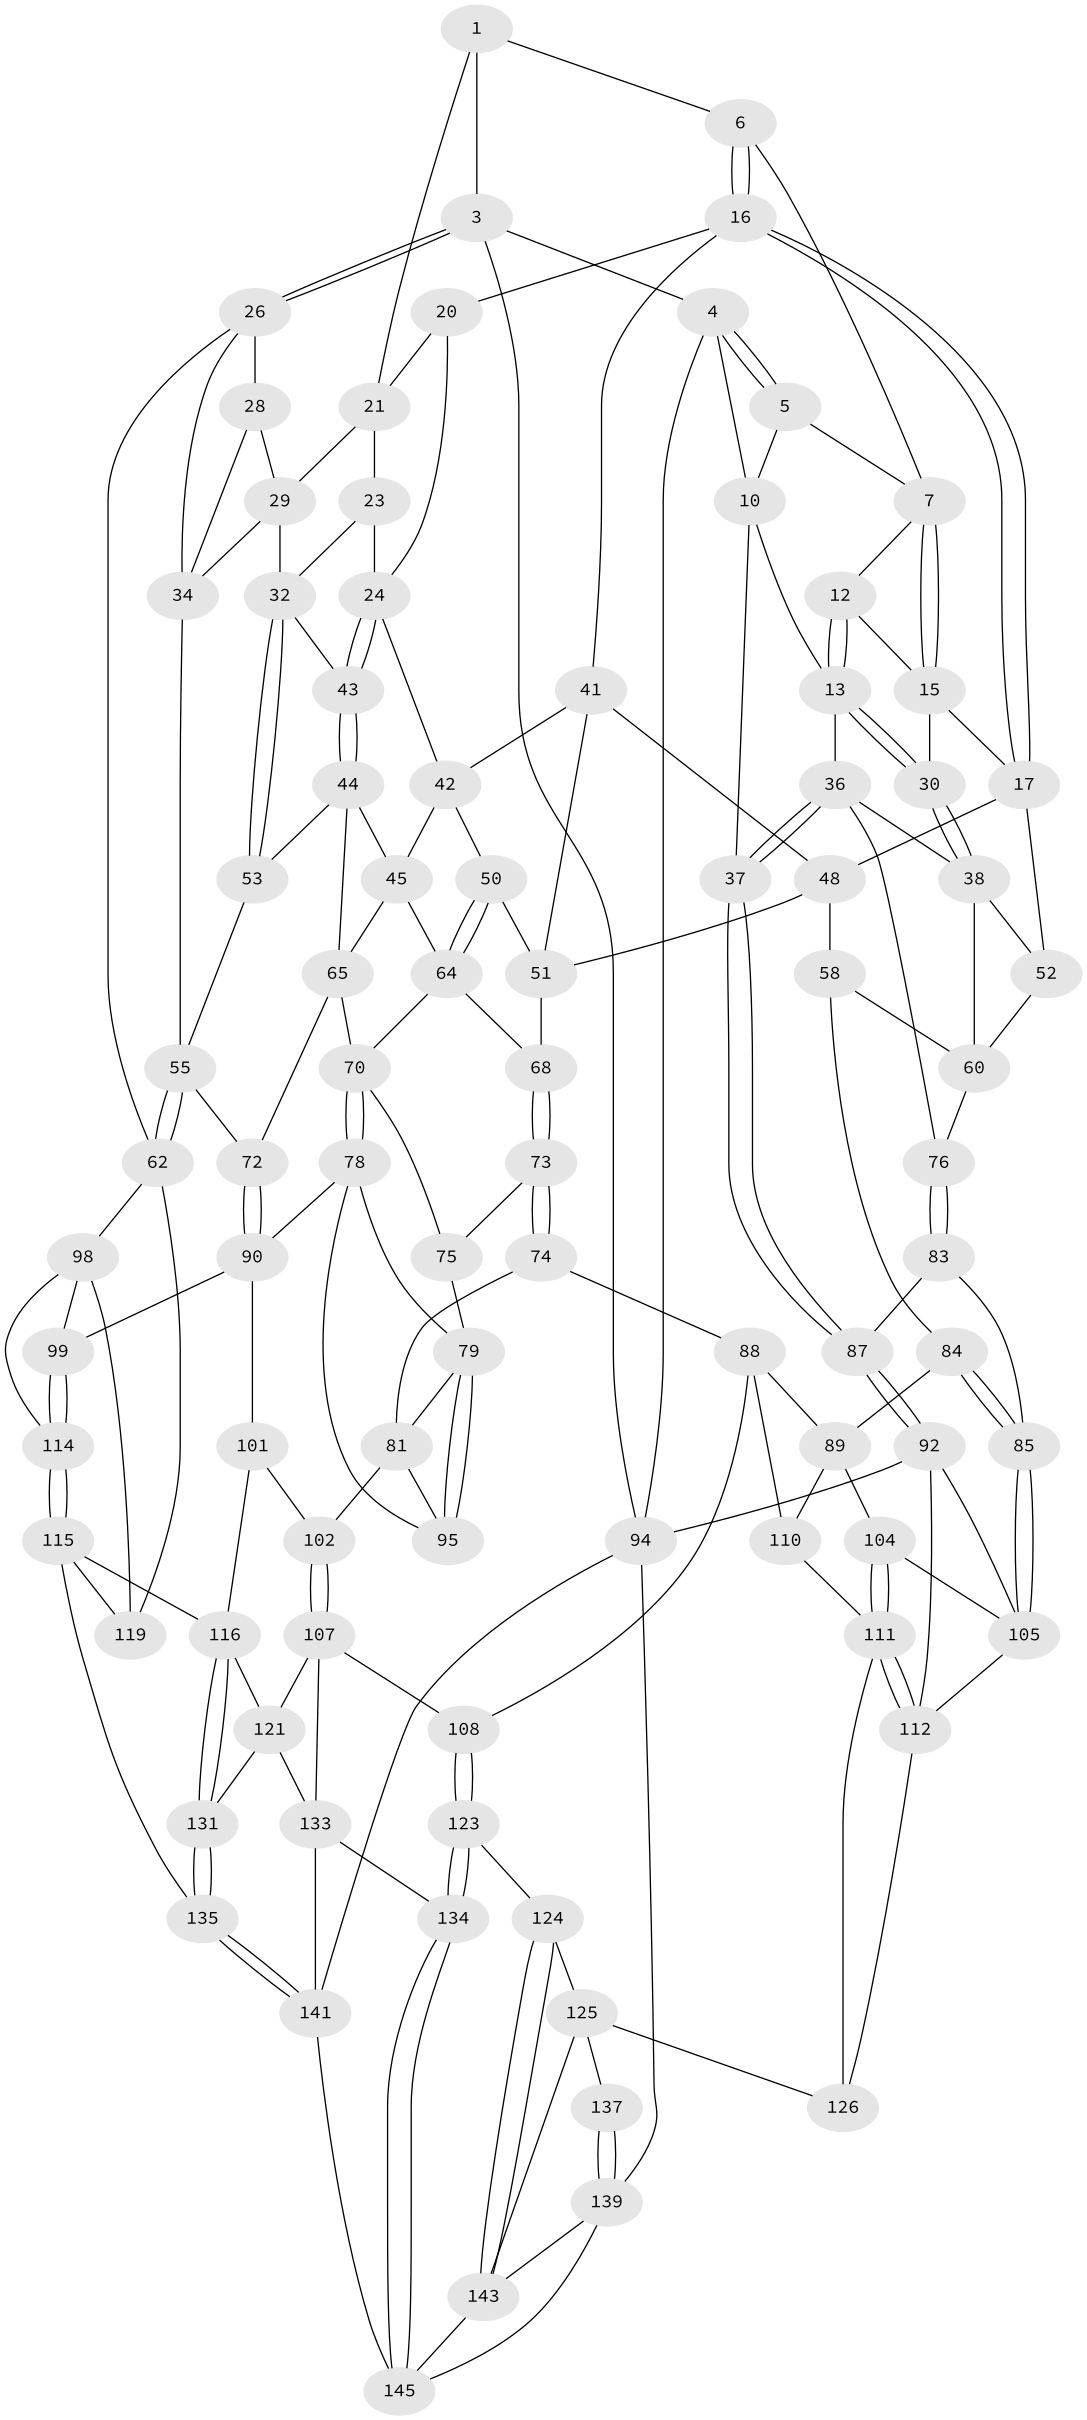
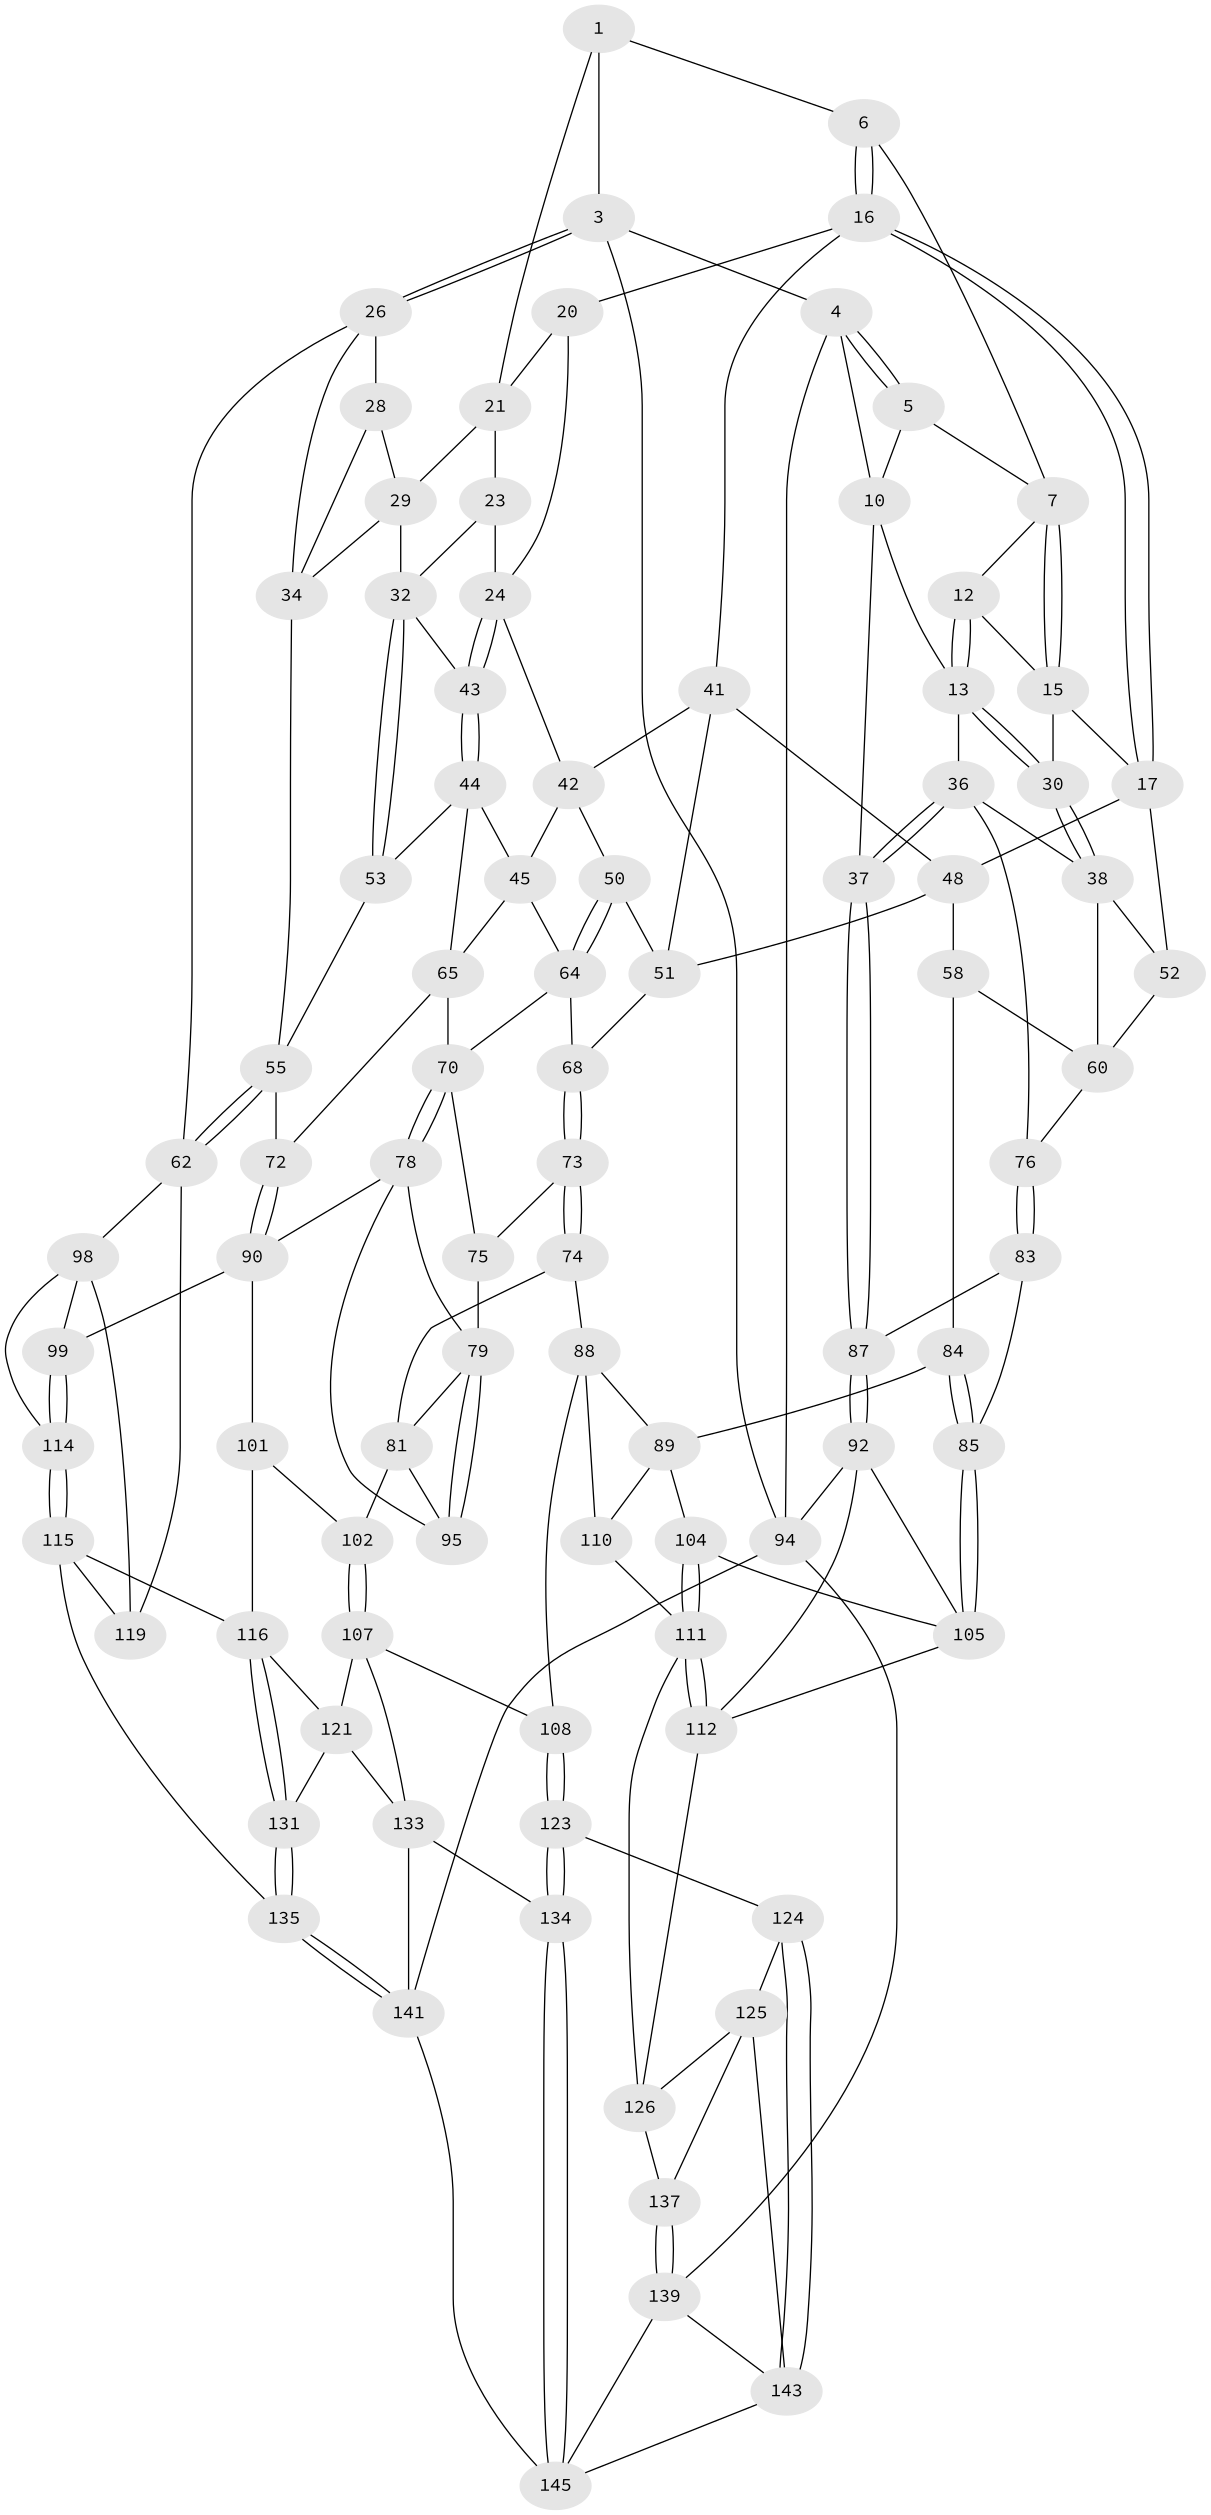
none -> (652, 2155)
